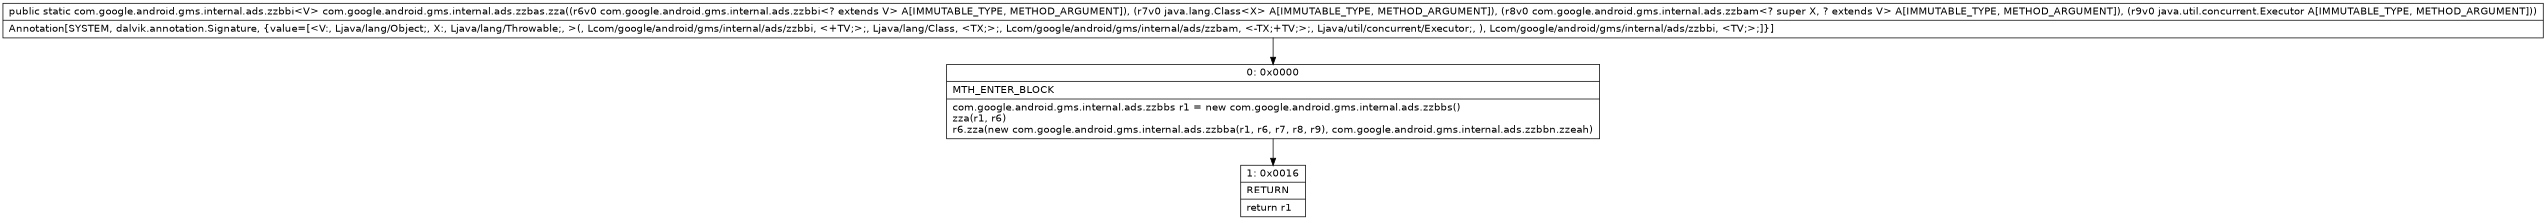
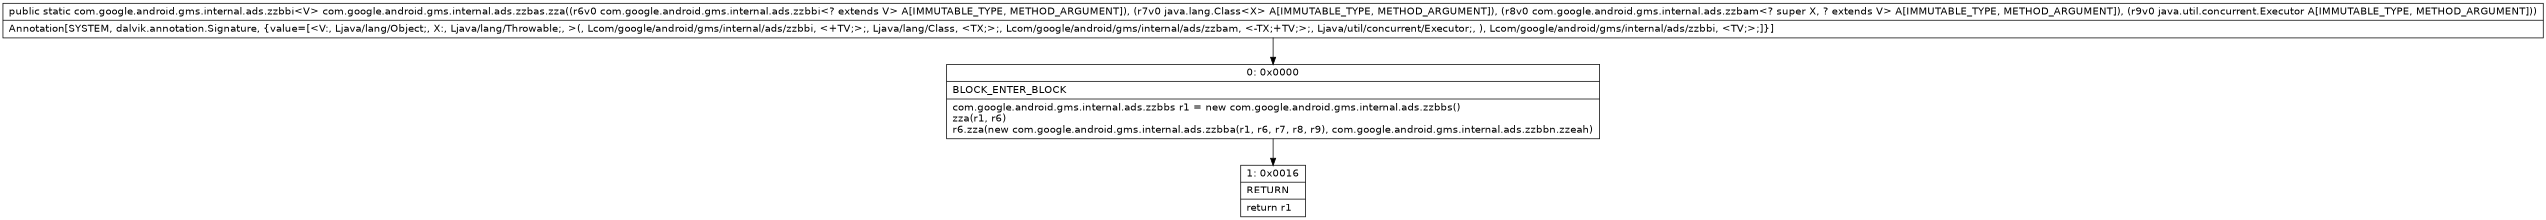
(1004, 90) -> (1010, 90)
